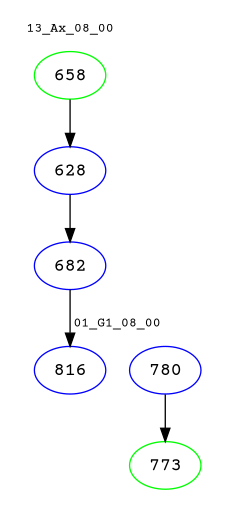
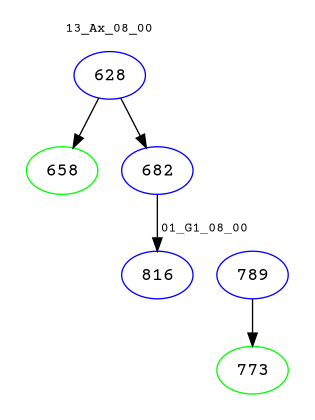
(70, 116) -> (89, 117)
(165, 370) -> (253, 275)
